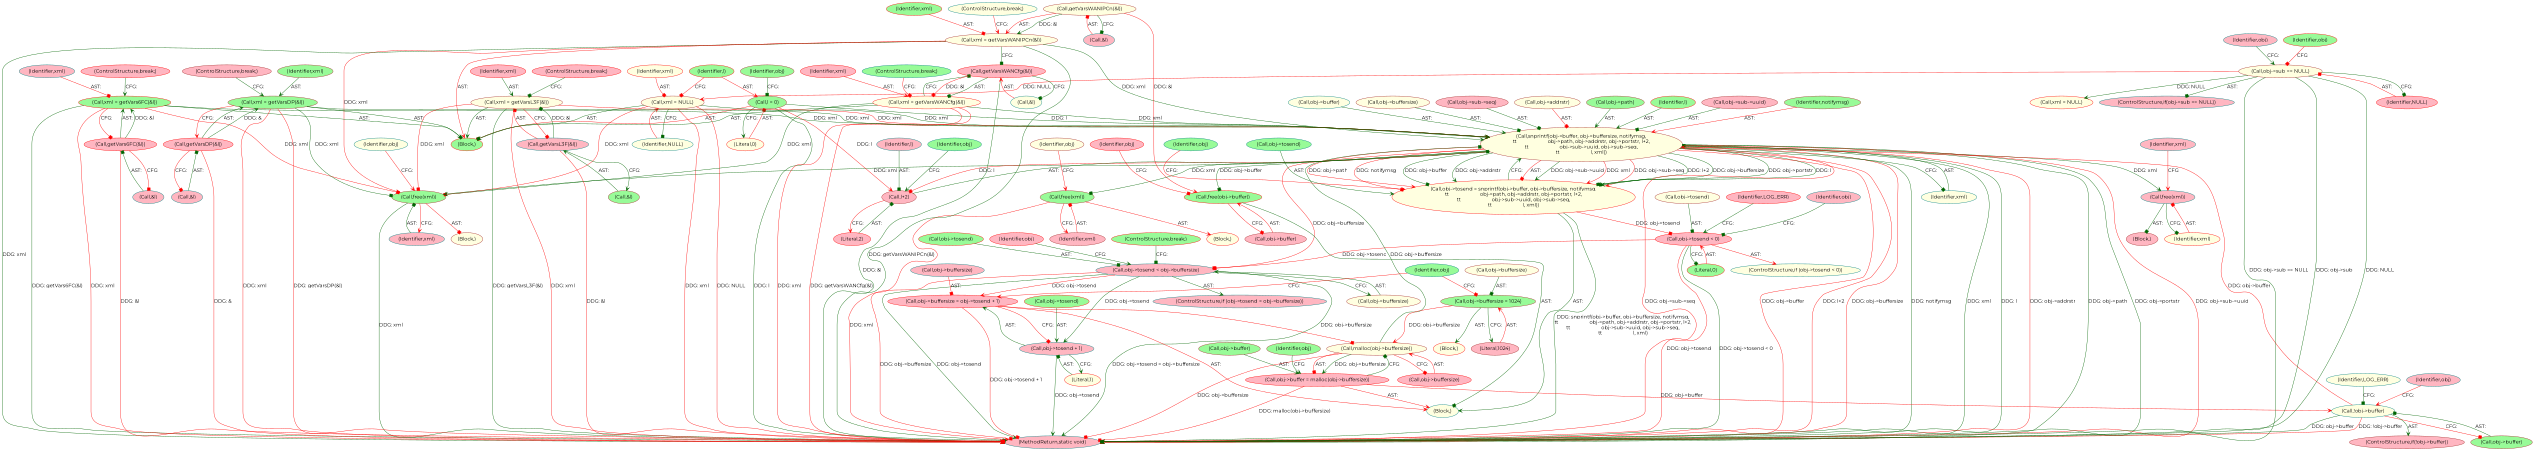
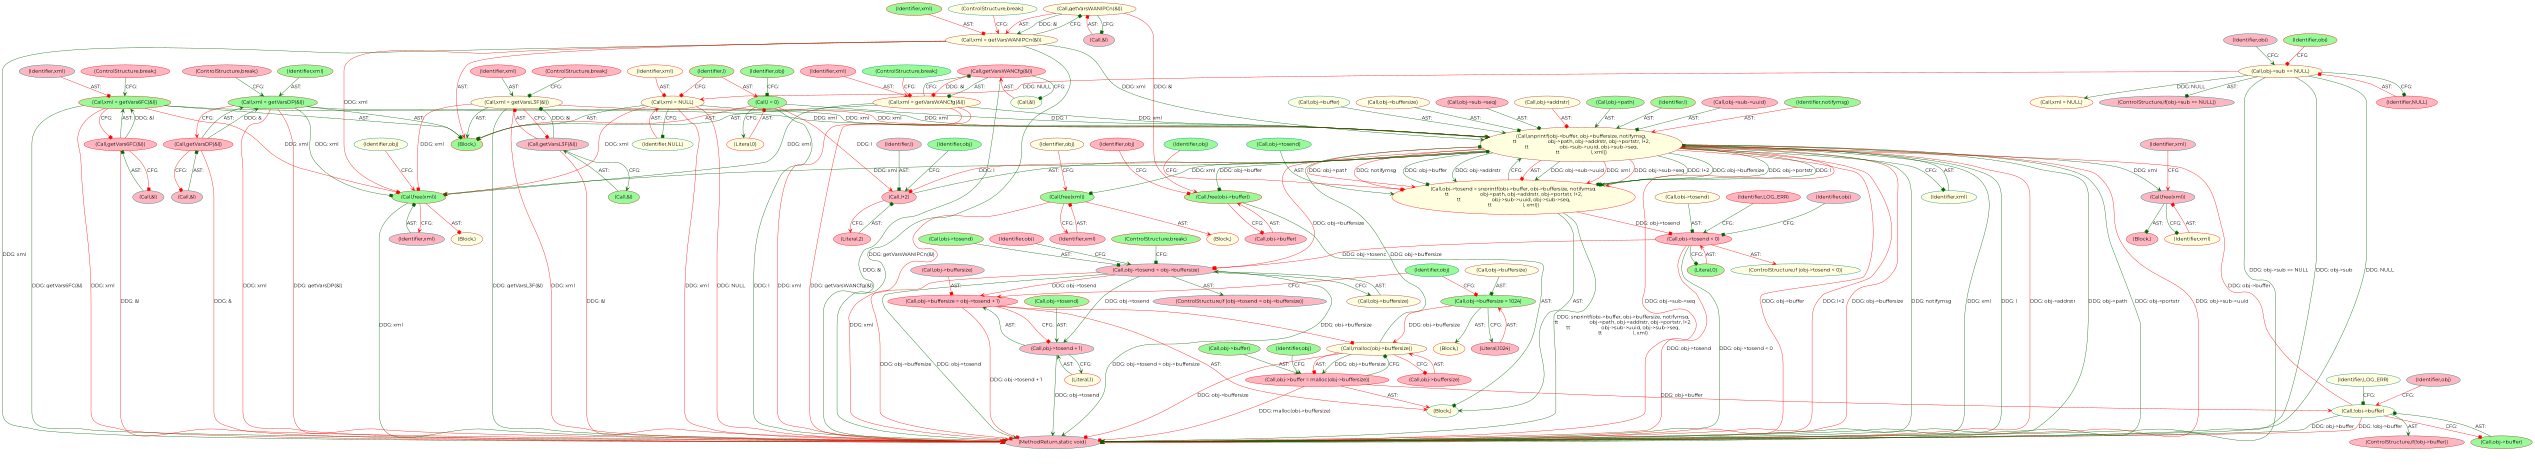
(1002, 54) -> (1057, 28)
(1064, 368) -> (1064, 368)
